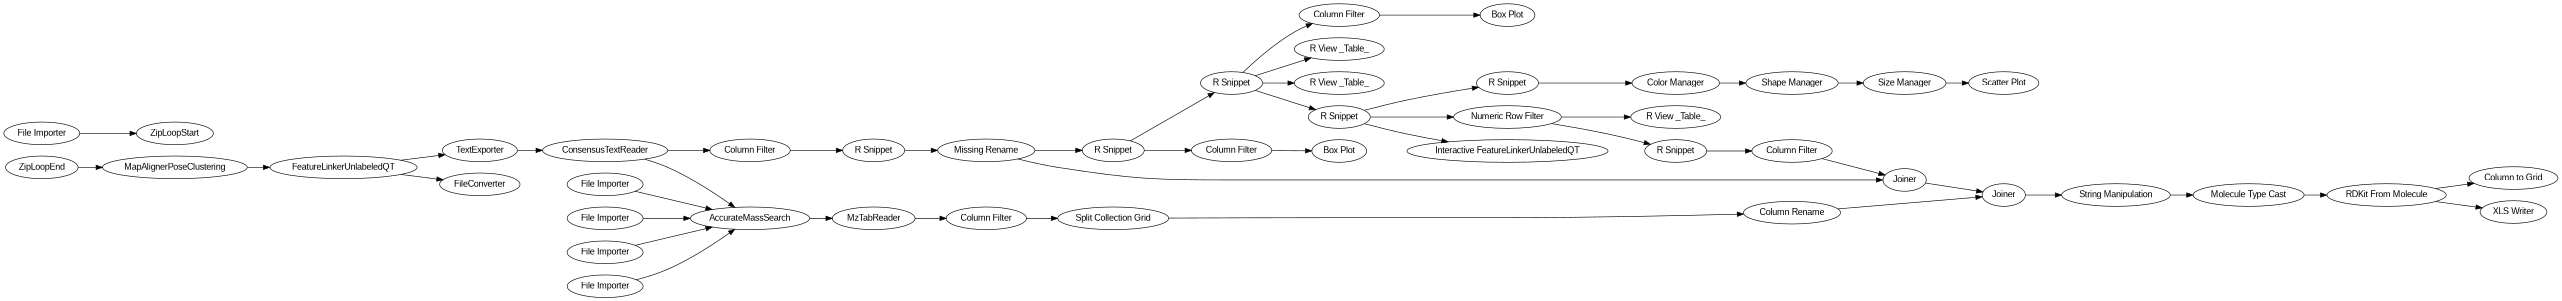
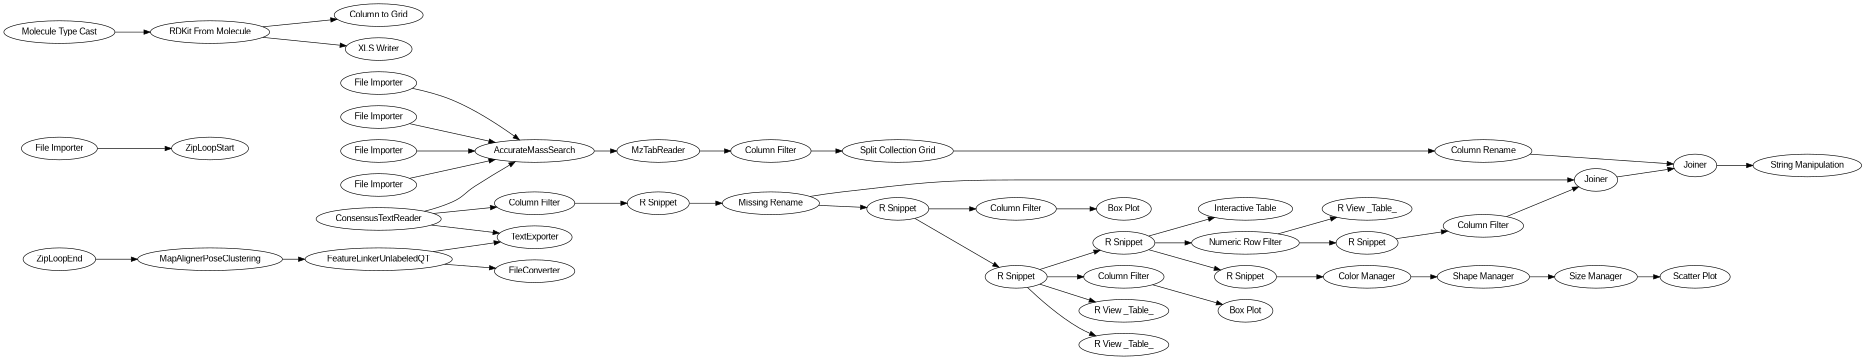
(527, 150) -> (462, 229)
(1507, 151) -> (1245, 209)
(2178, 195) -> none
